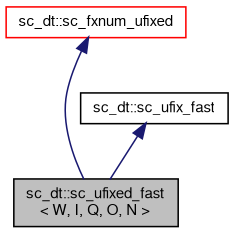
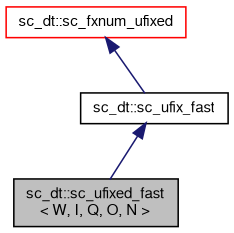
(65, 115) -> (130, 72)
